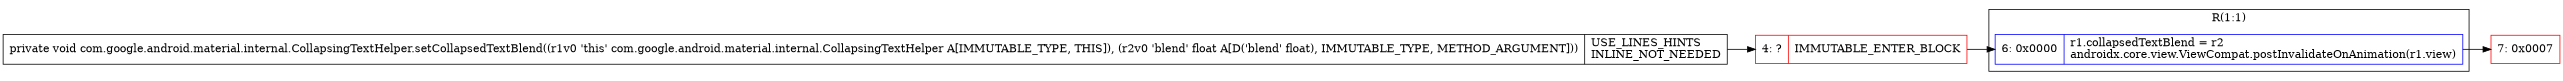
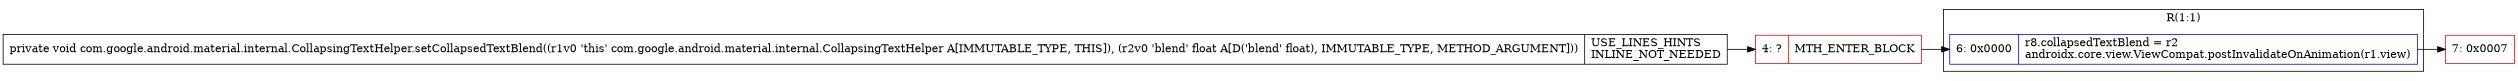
(2147, 43) -> (2102, 43)
(1878, 49) -> (1855, 49)
